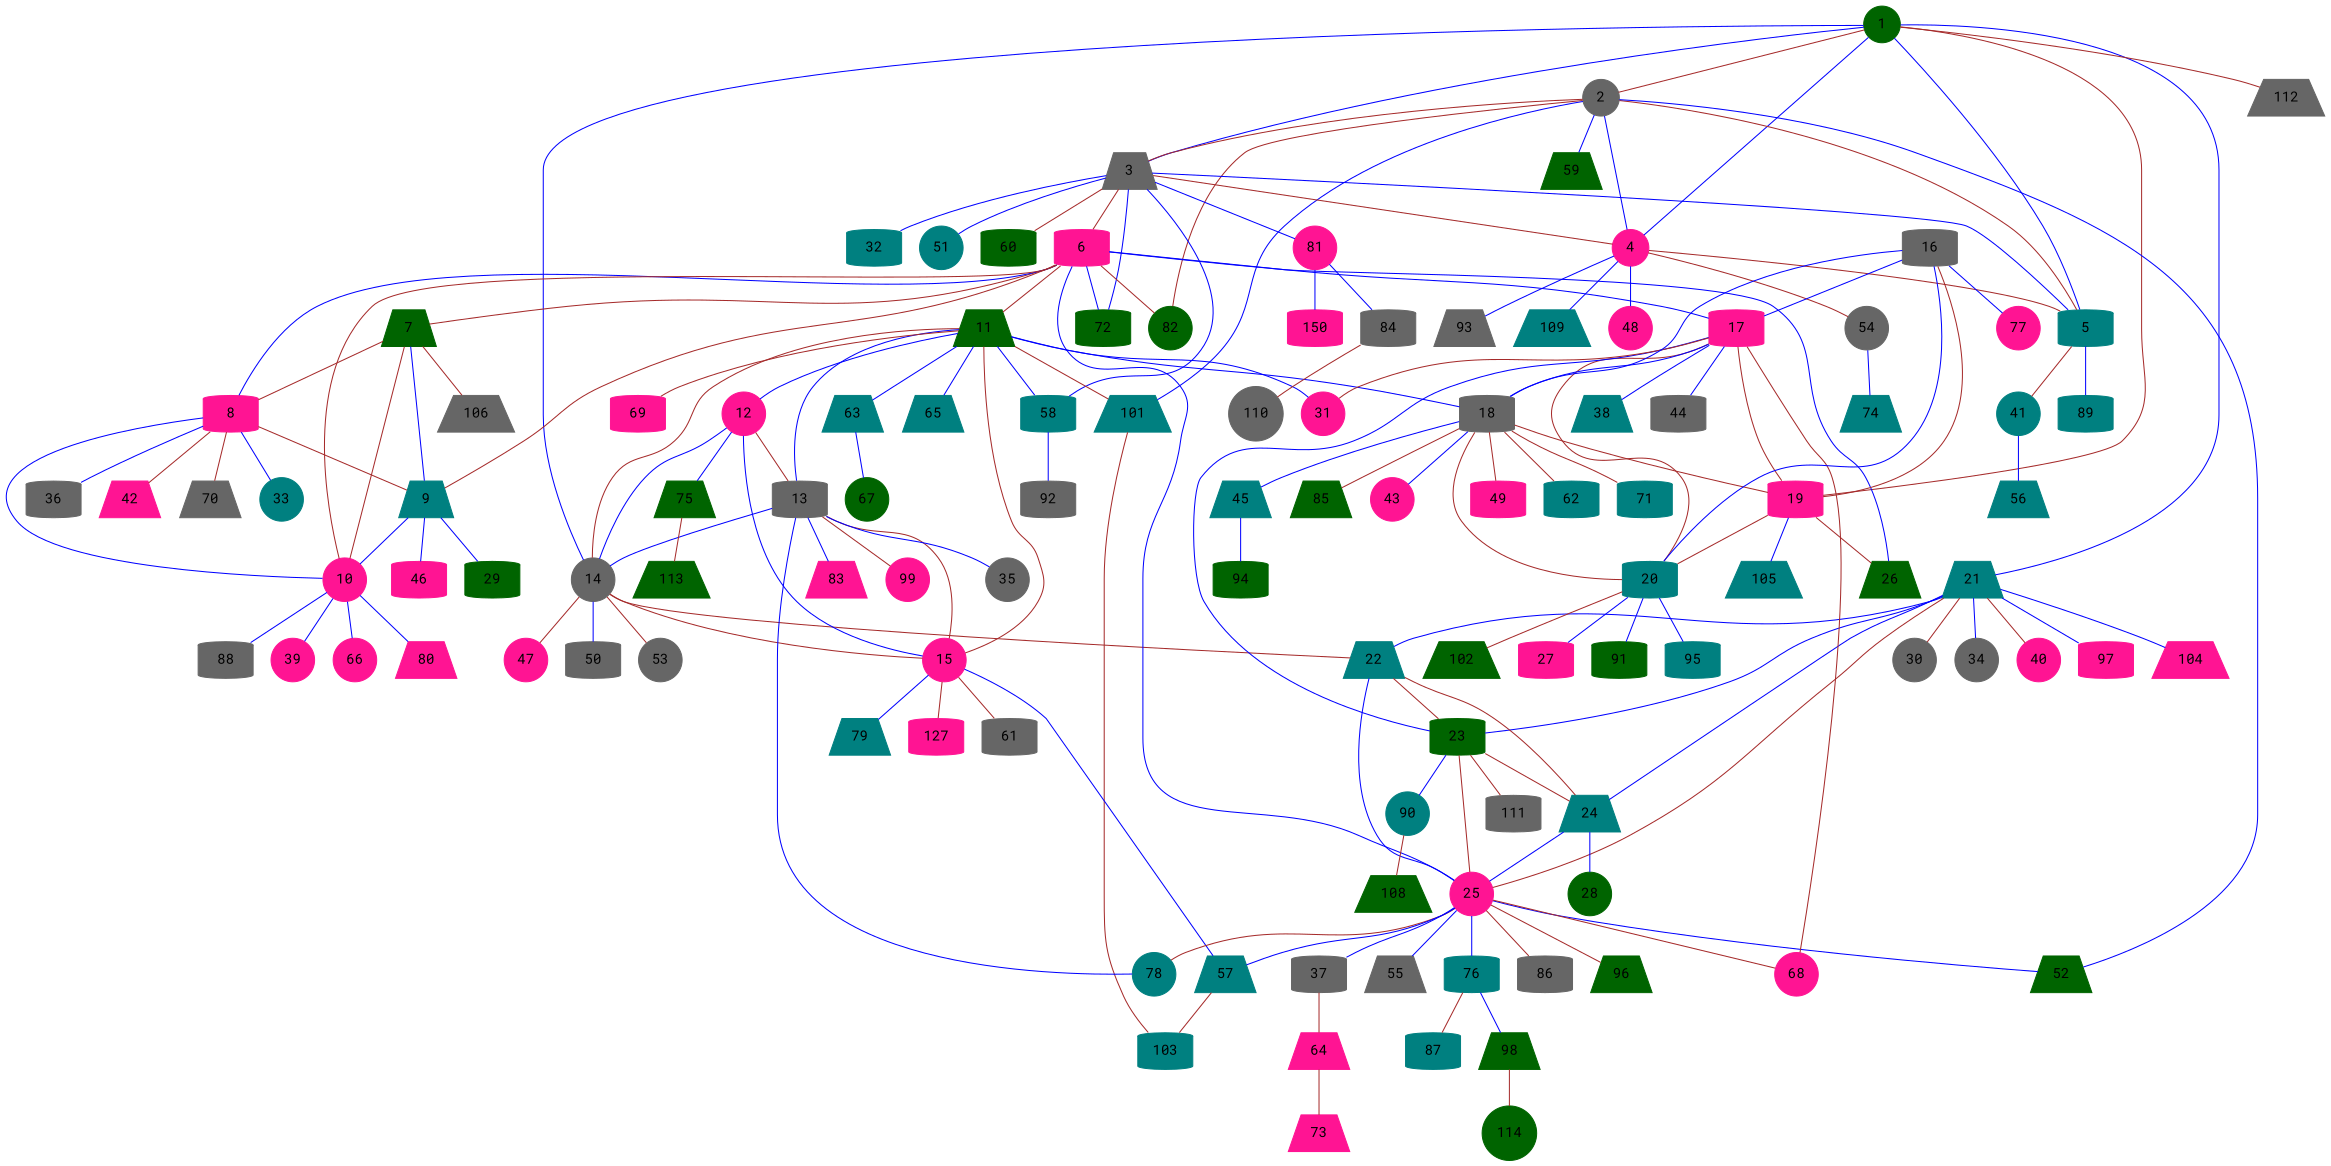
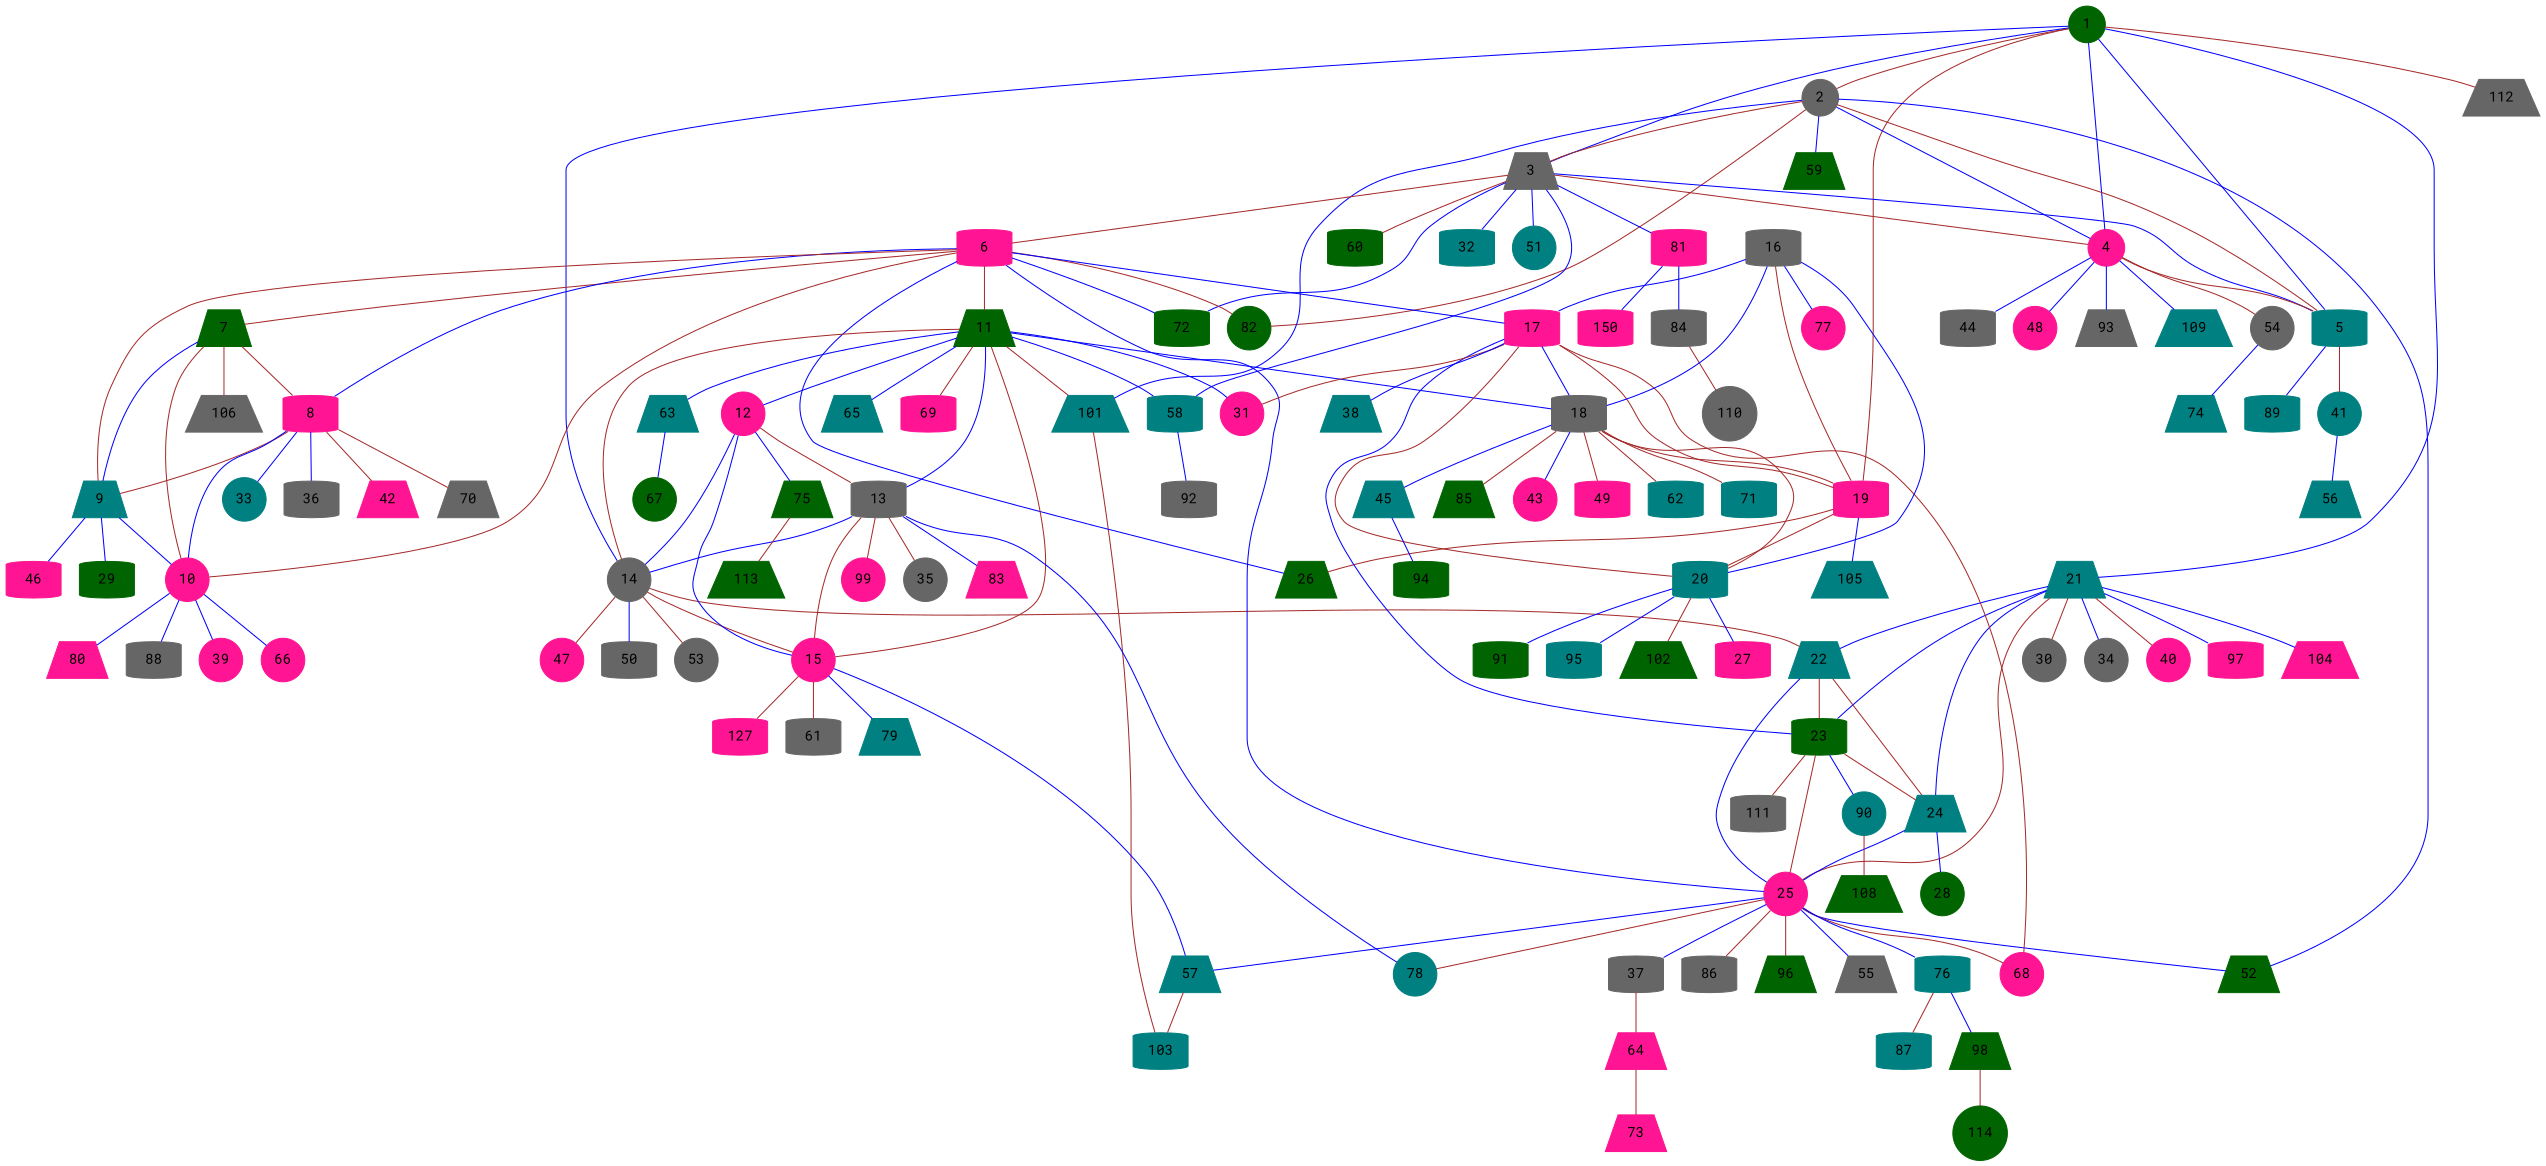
(1315, 248) -> (1679, 248)
(1707, 371) -> (2043, 285)
(938, 546) -> (902, 539)
